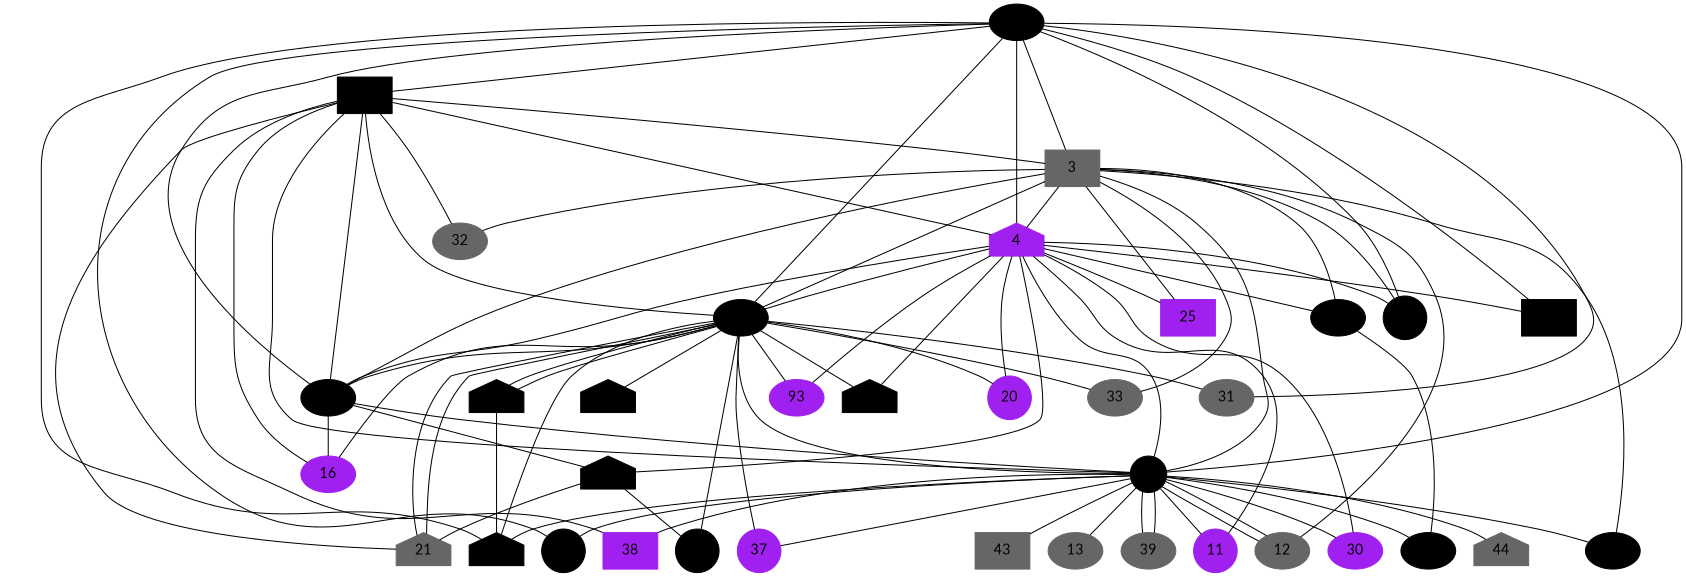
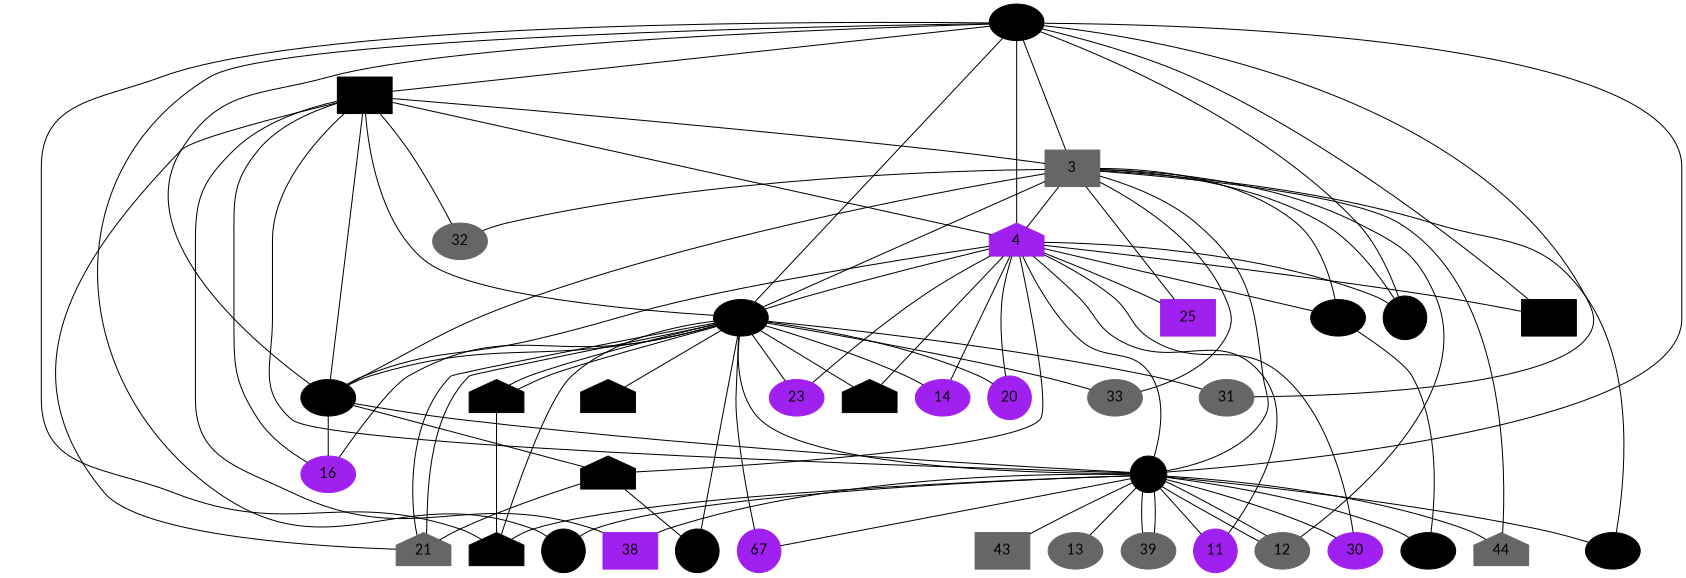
none -> (1413, 235)
(797, 398) -> (797, 398)
none -> (943, 398)
(759, 551) -> (759, 551)
